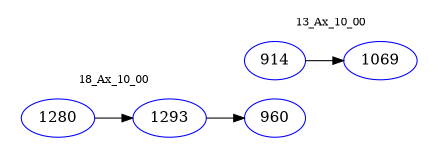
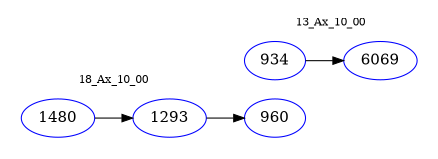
(275, 61) -> (275, 61)
(380, 61) -> (380, 61)
(58, 118) -> (58, 118)
